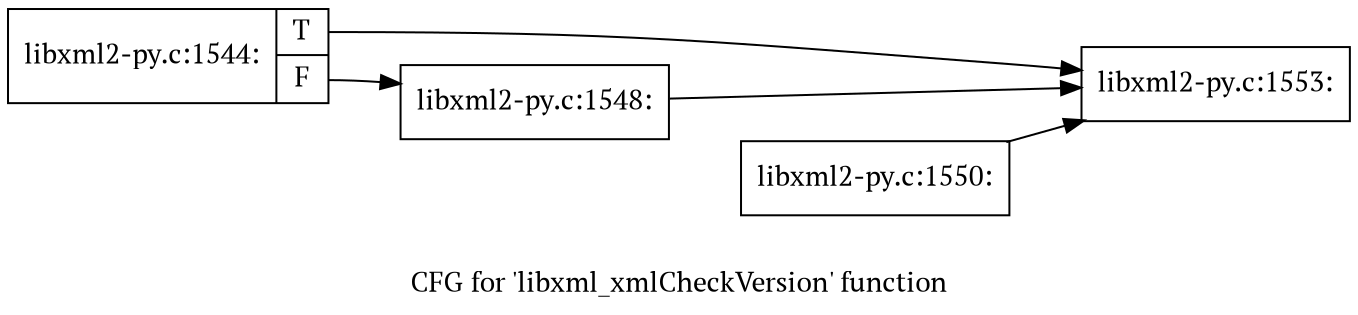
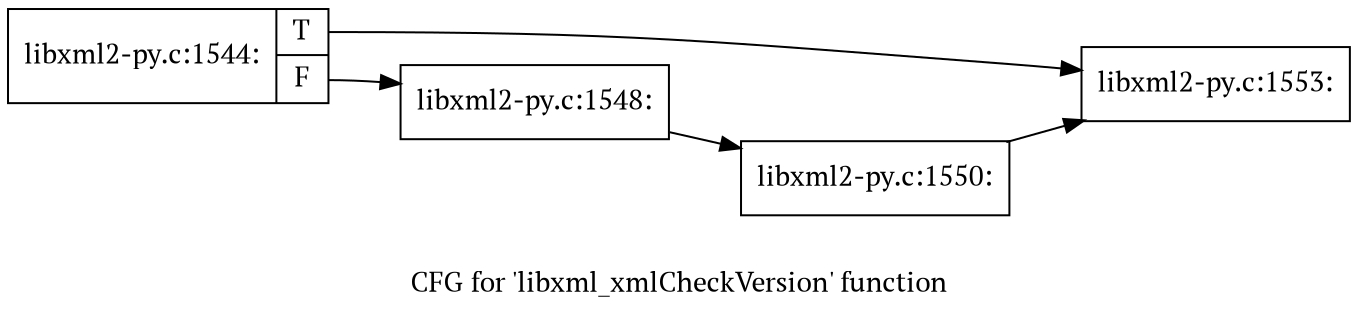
(865, 93) -> (695, 138)
